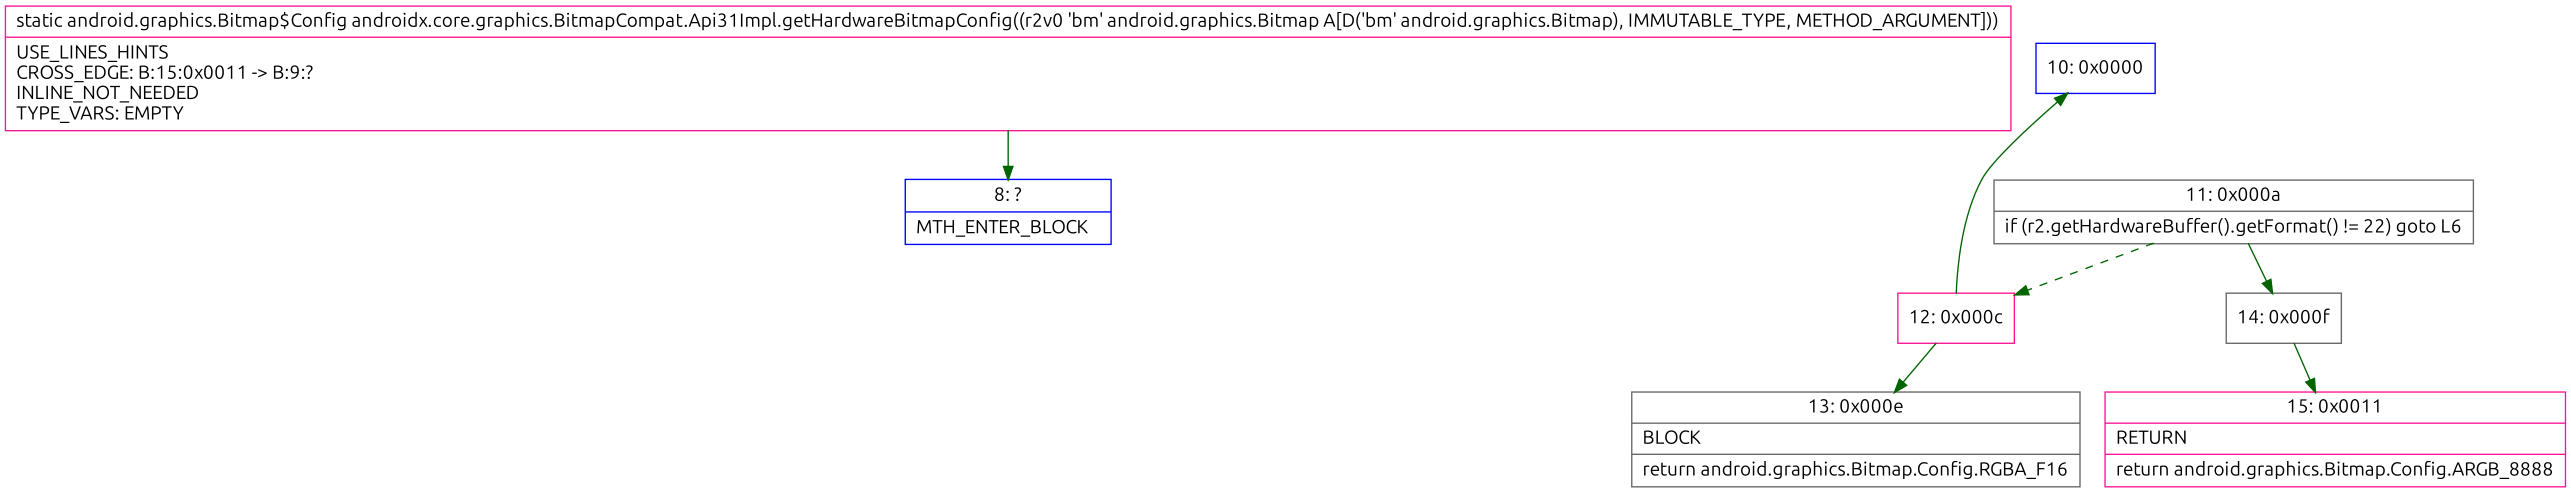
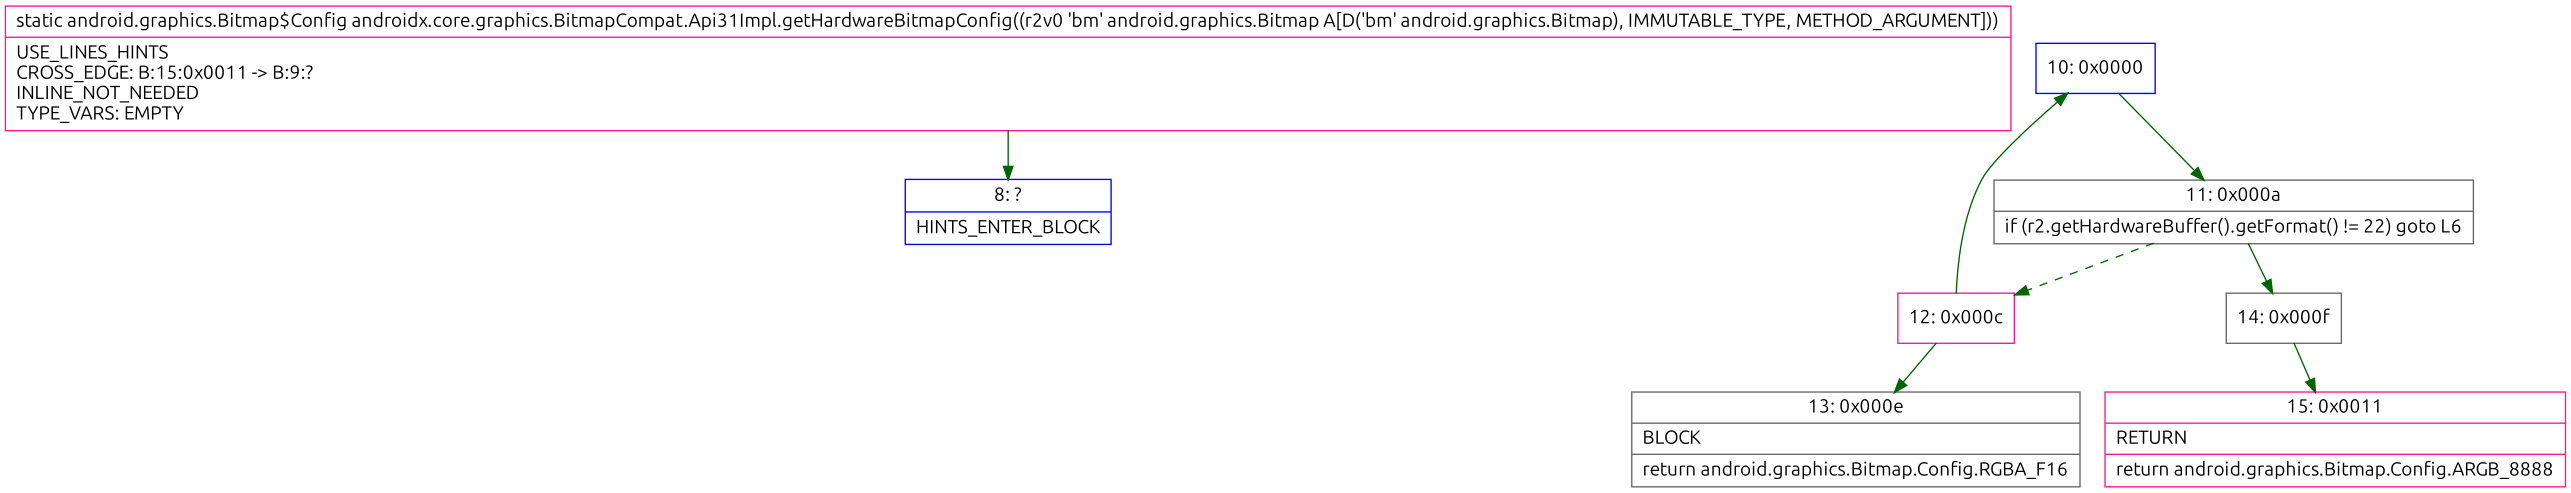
none -> (2156, 132)
(1002, 228) -> (1008, 228)
